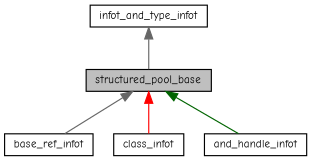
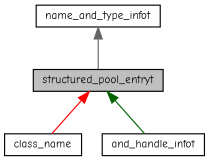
(149, 16) -> (98, 16)
(149, 80) -> (98, 80)
(49, 145) -> none
(149, 145) -> (43, 145)
